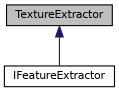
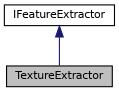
(59, 51) -> (59, 51)
